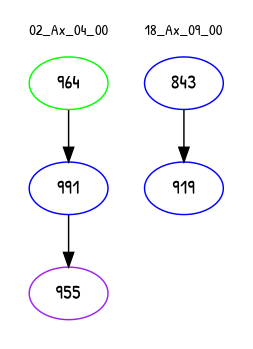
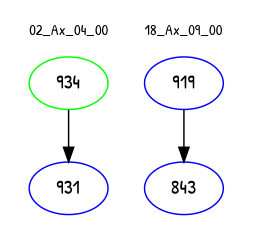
(69, 83) -> (69, 83)
(184, 129) -> (184, 129)
(69, 188) -> (69, 188)
(69, 293) -> none
